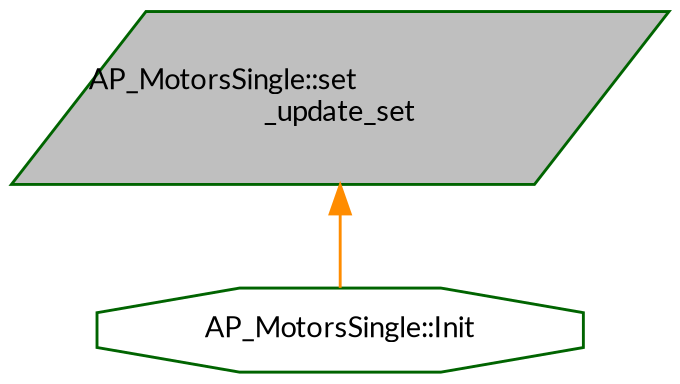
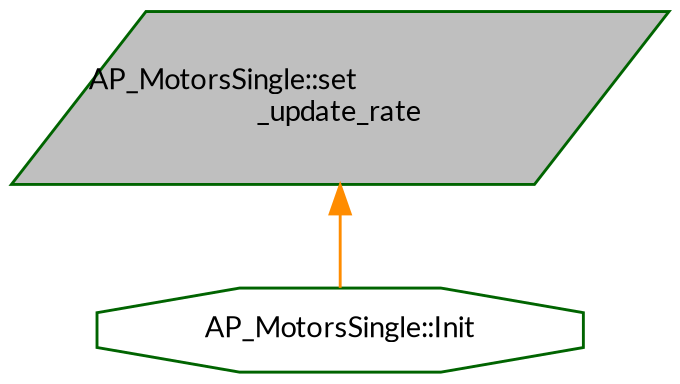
(340, 98) -> (340, 98)
